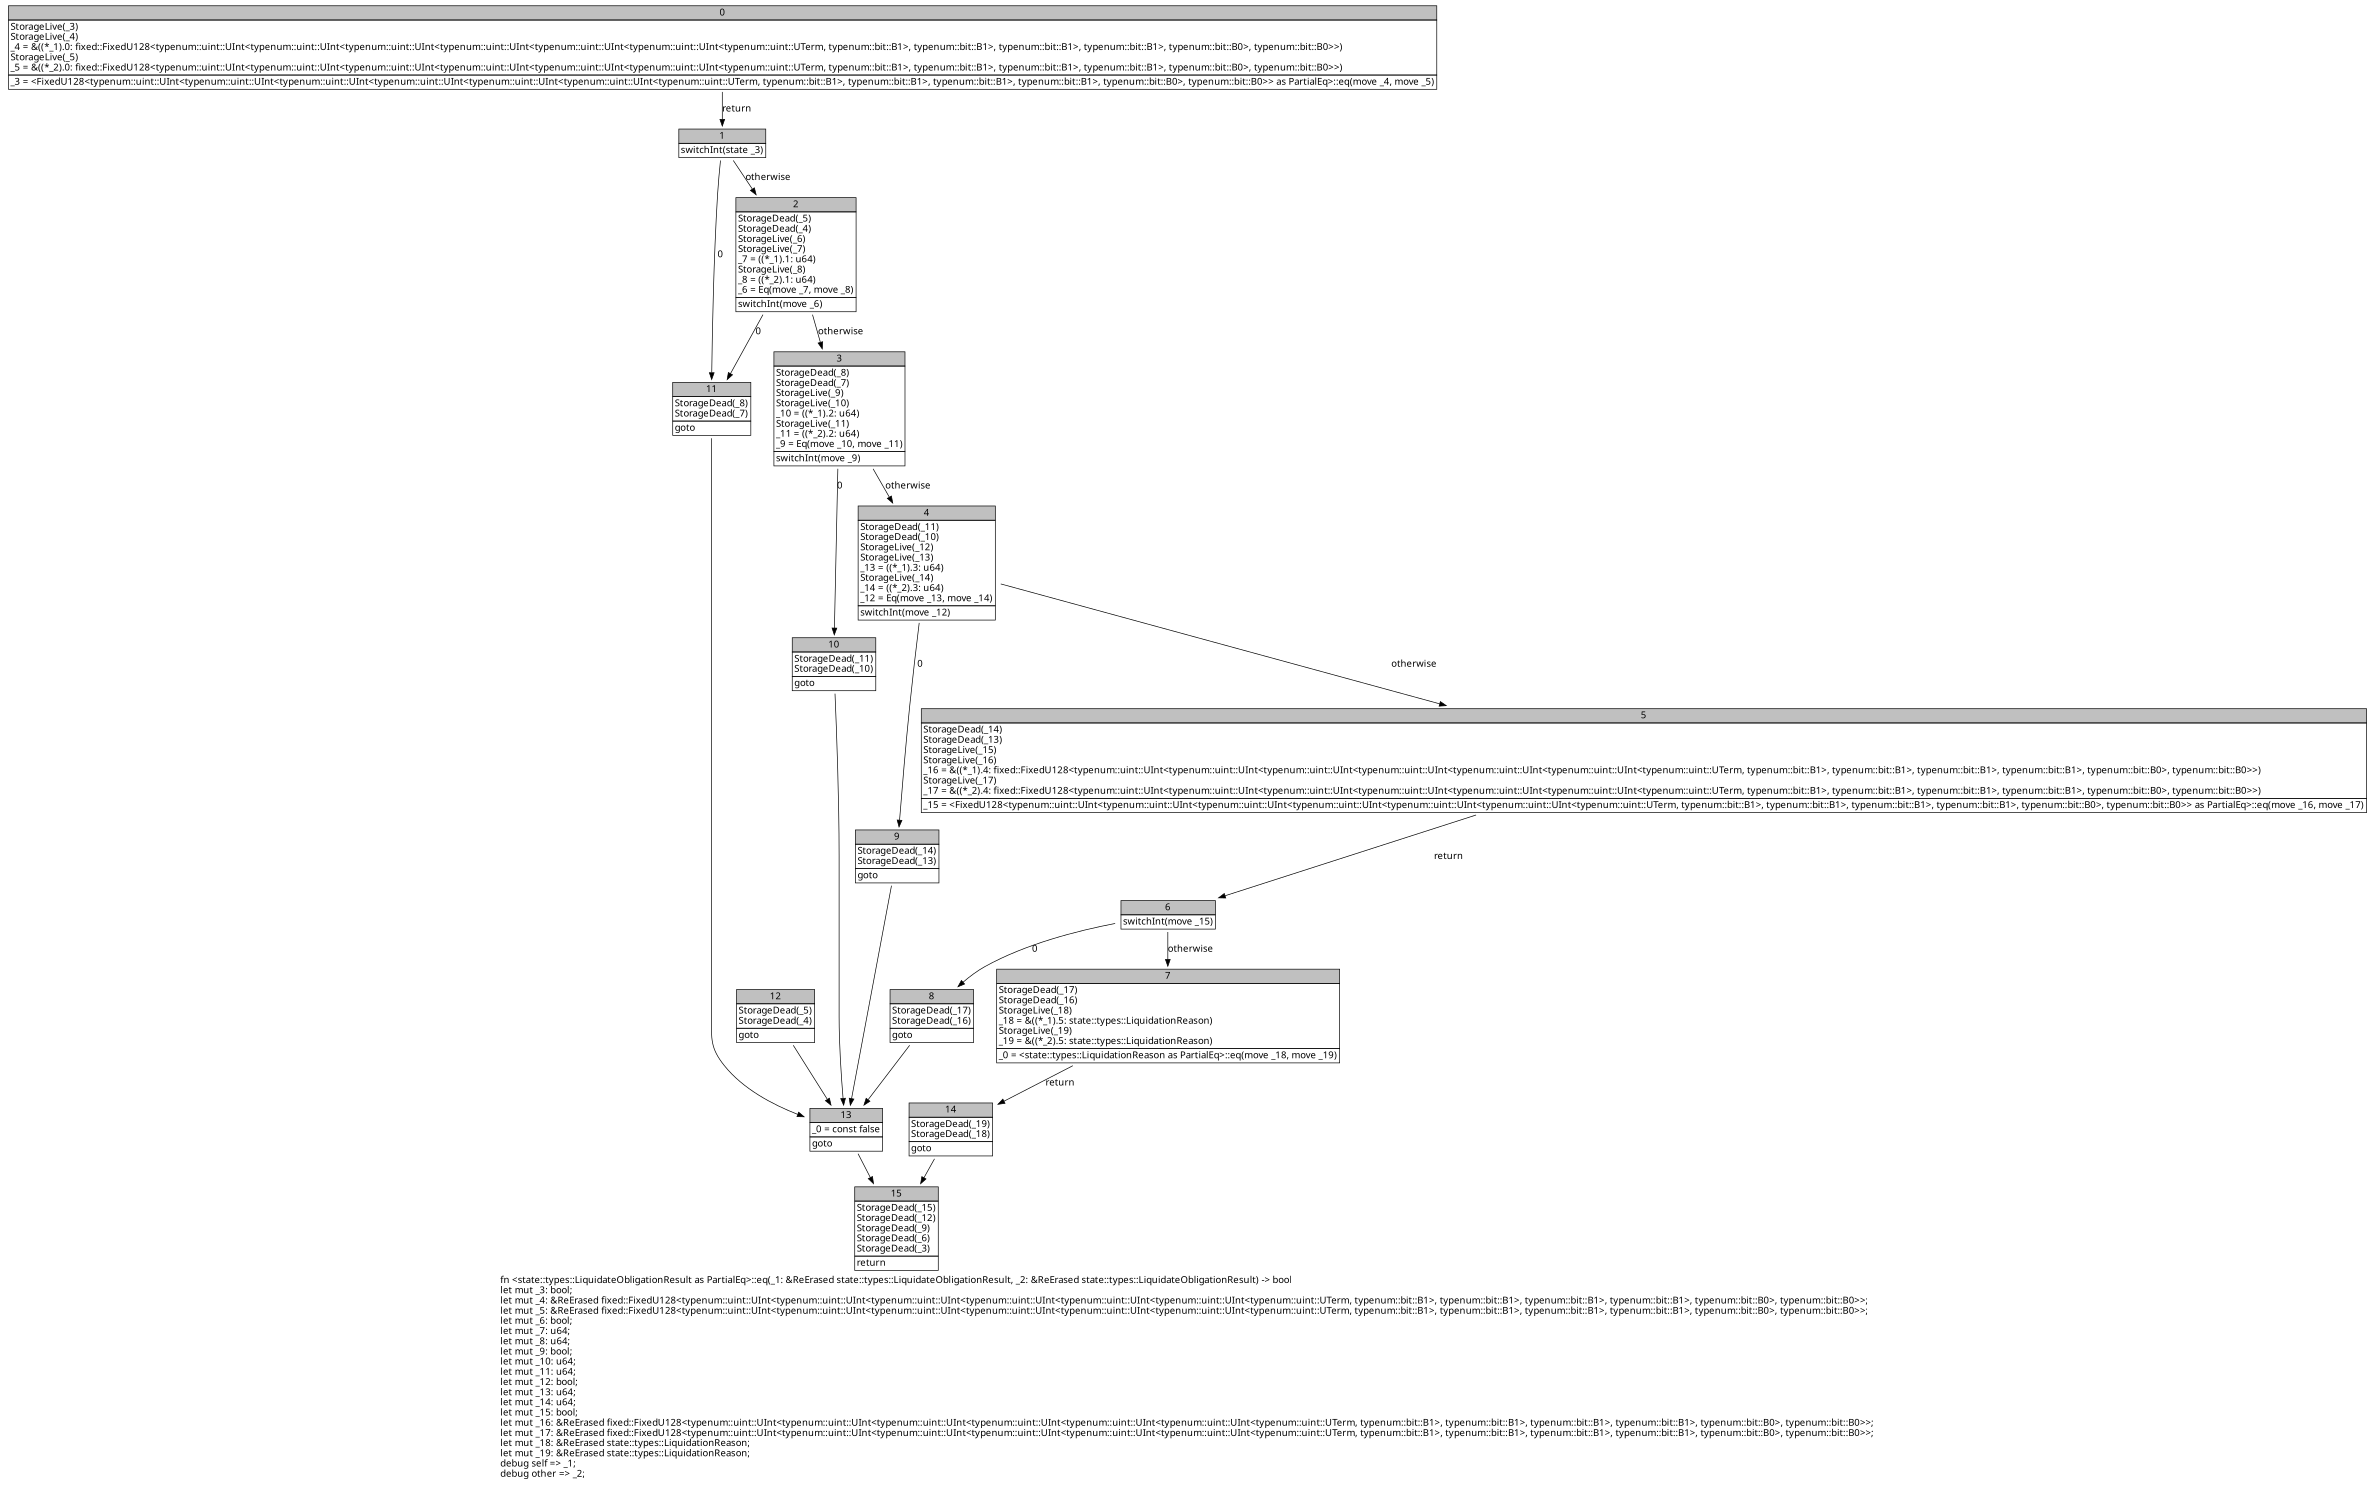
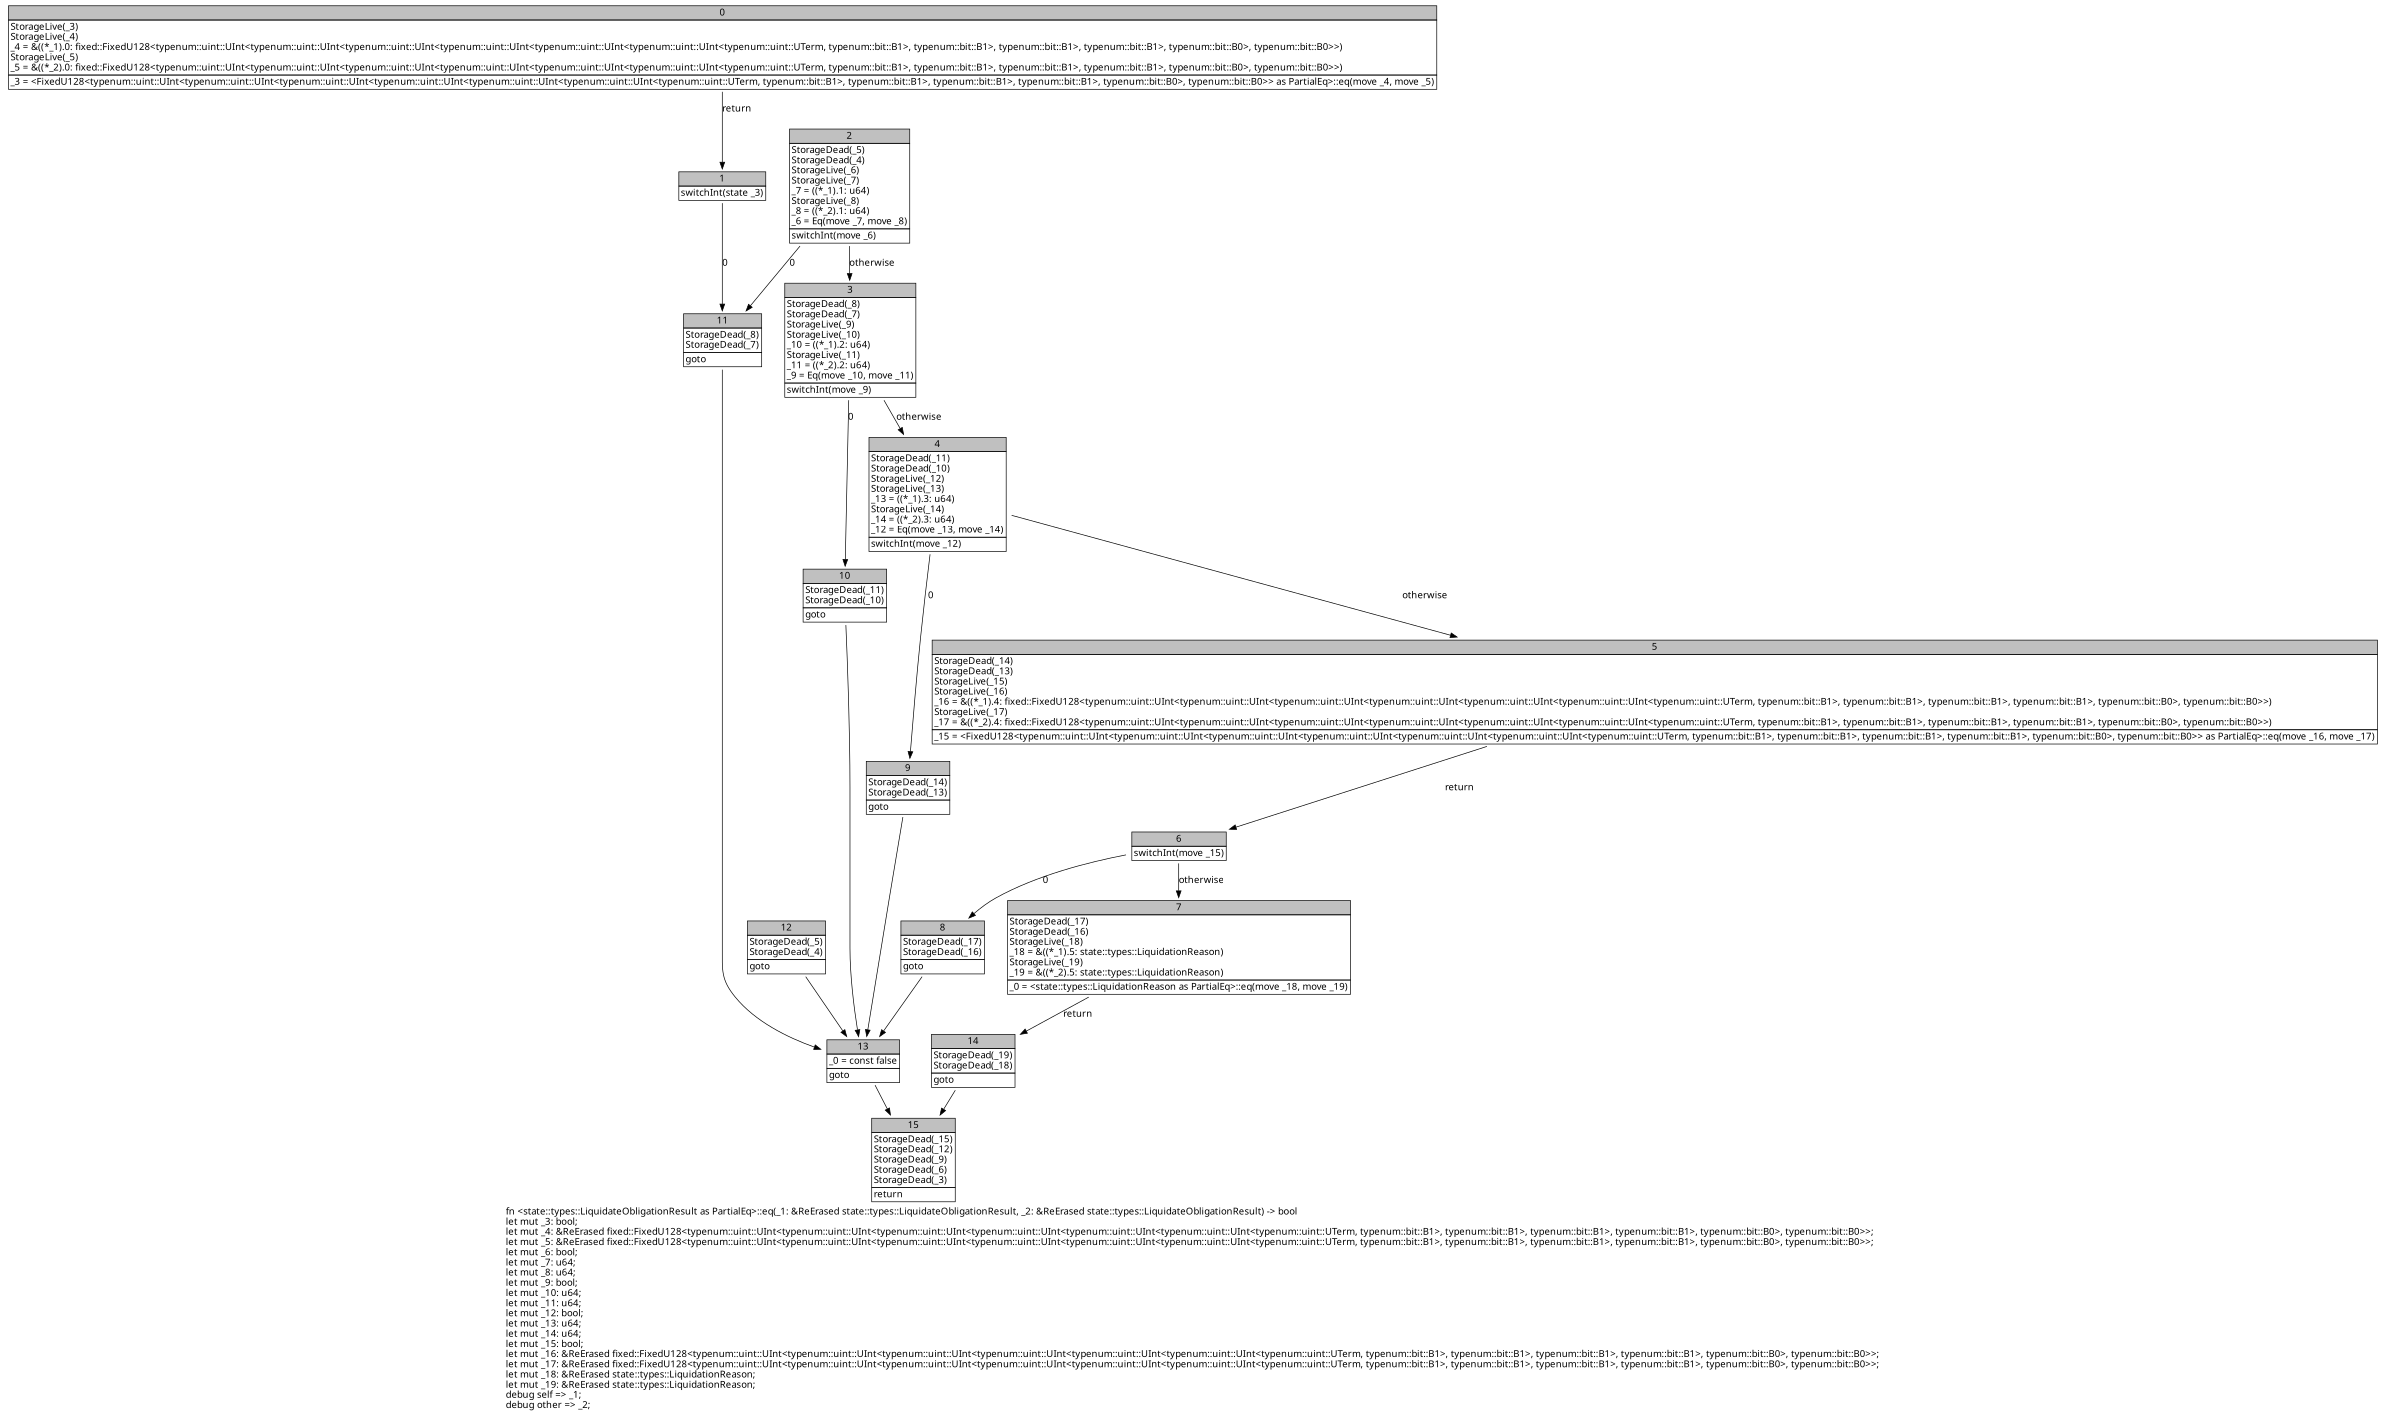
(743, 175) -> none
